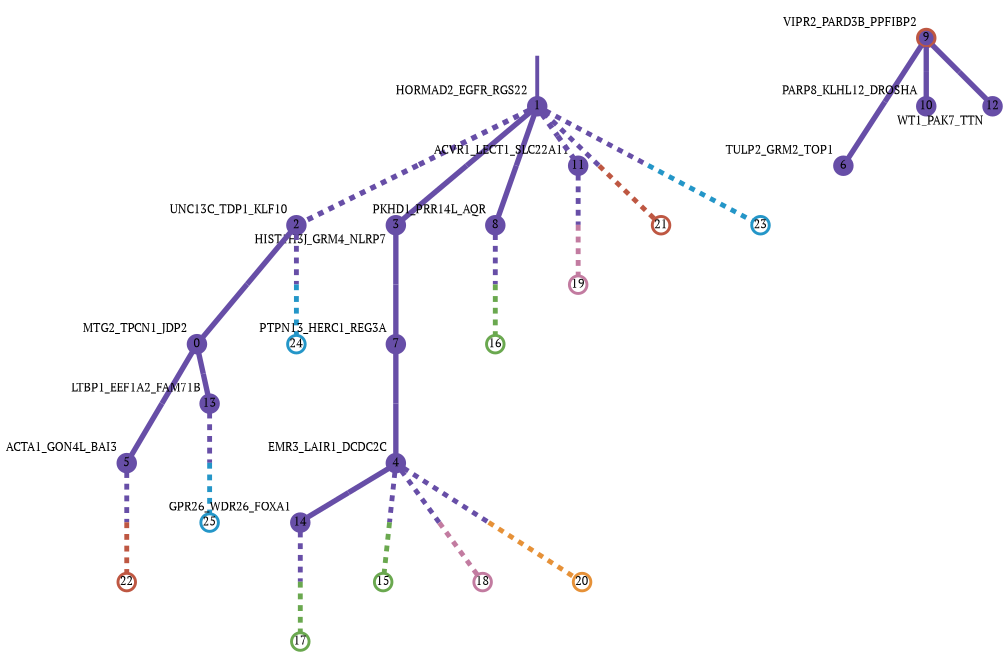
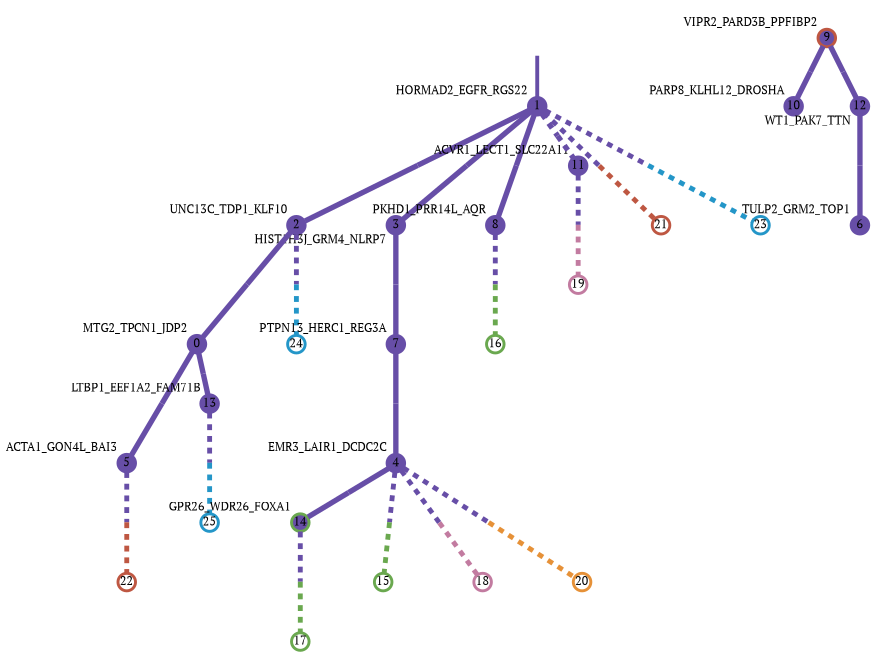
(885, 102) -> (860, 166)
(417, 166) -> (417, 166)
(300, 523) -> (300, 523)
